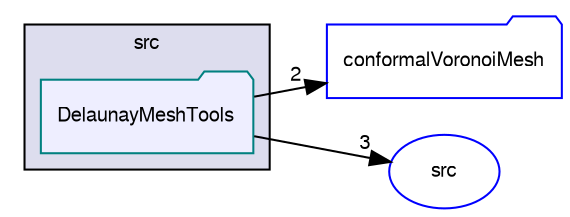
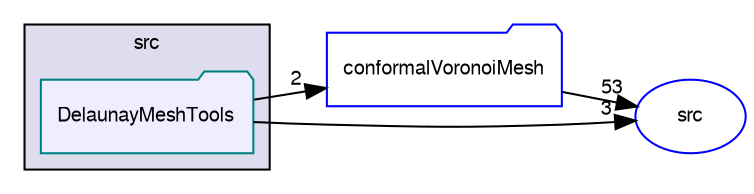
none -> (590, 97)
